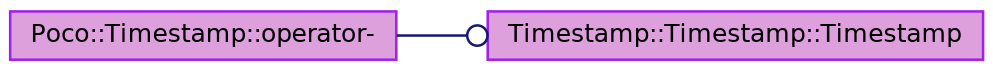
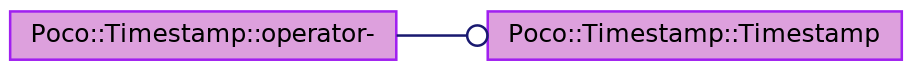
(735, 36) -> (695, 36)
